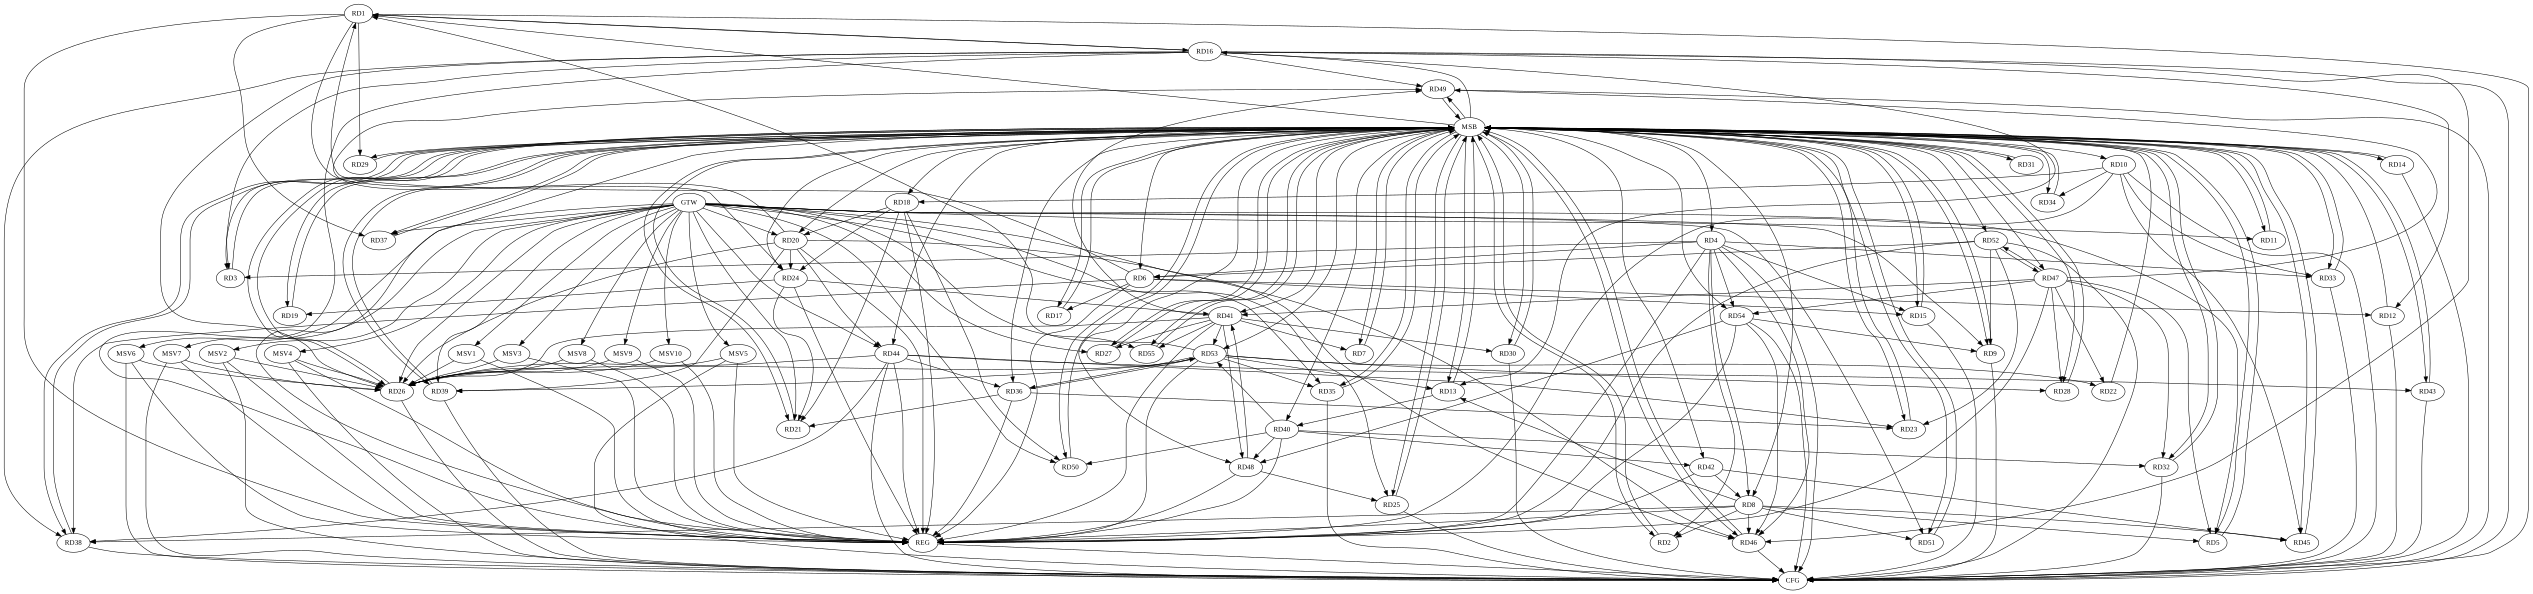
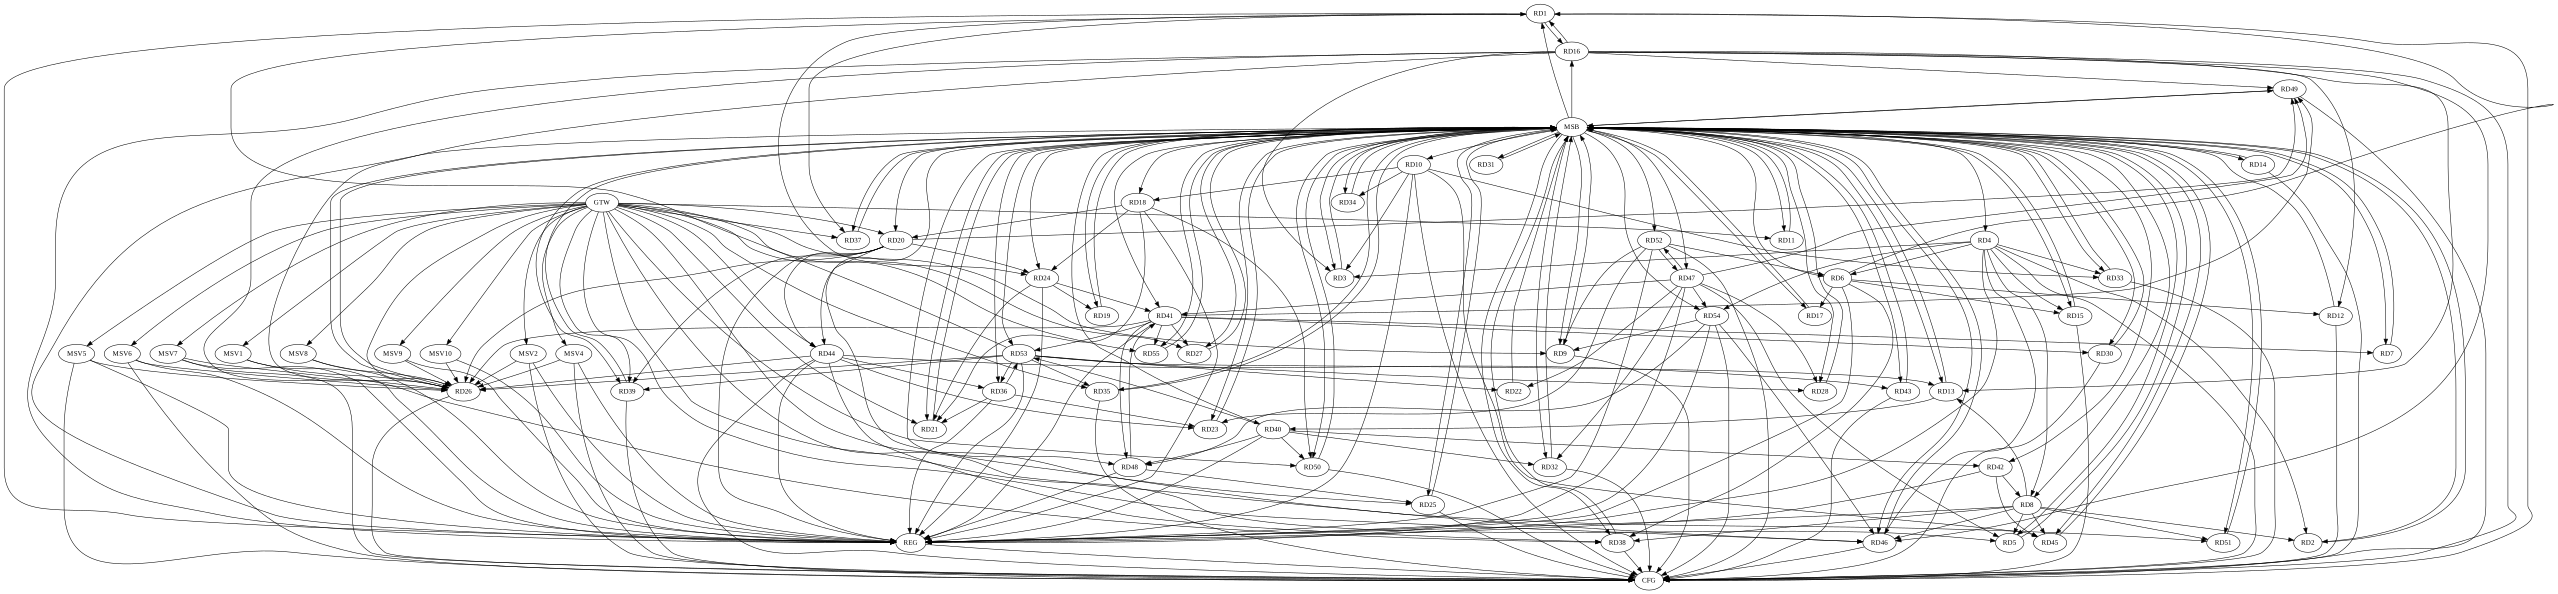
(360, 165) -> none
none -> (1383, 216)
(512, 354) -> none
none -> (1484, 510)
